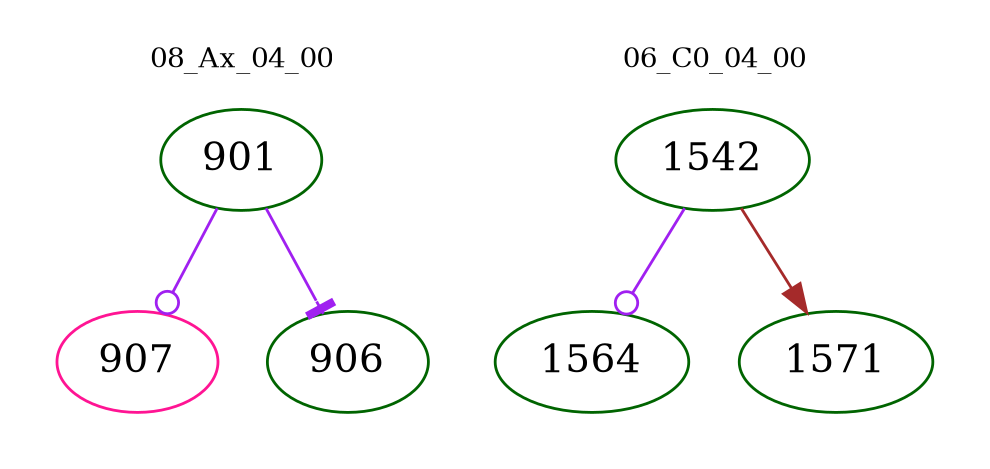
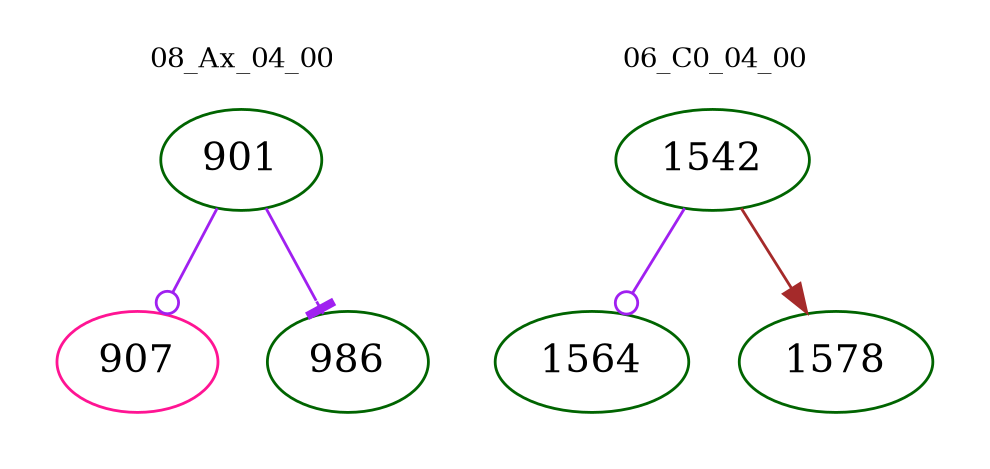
(348, 362) -> (348, 362)
(836, 362) -> (836, 362)
